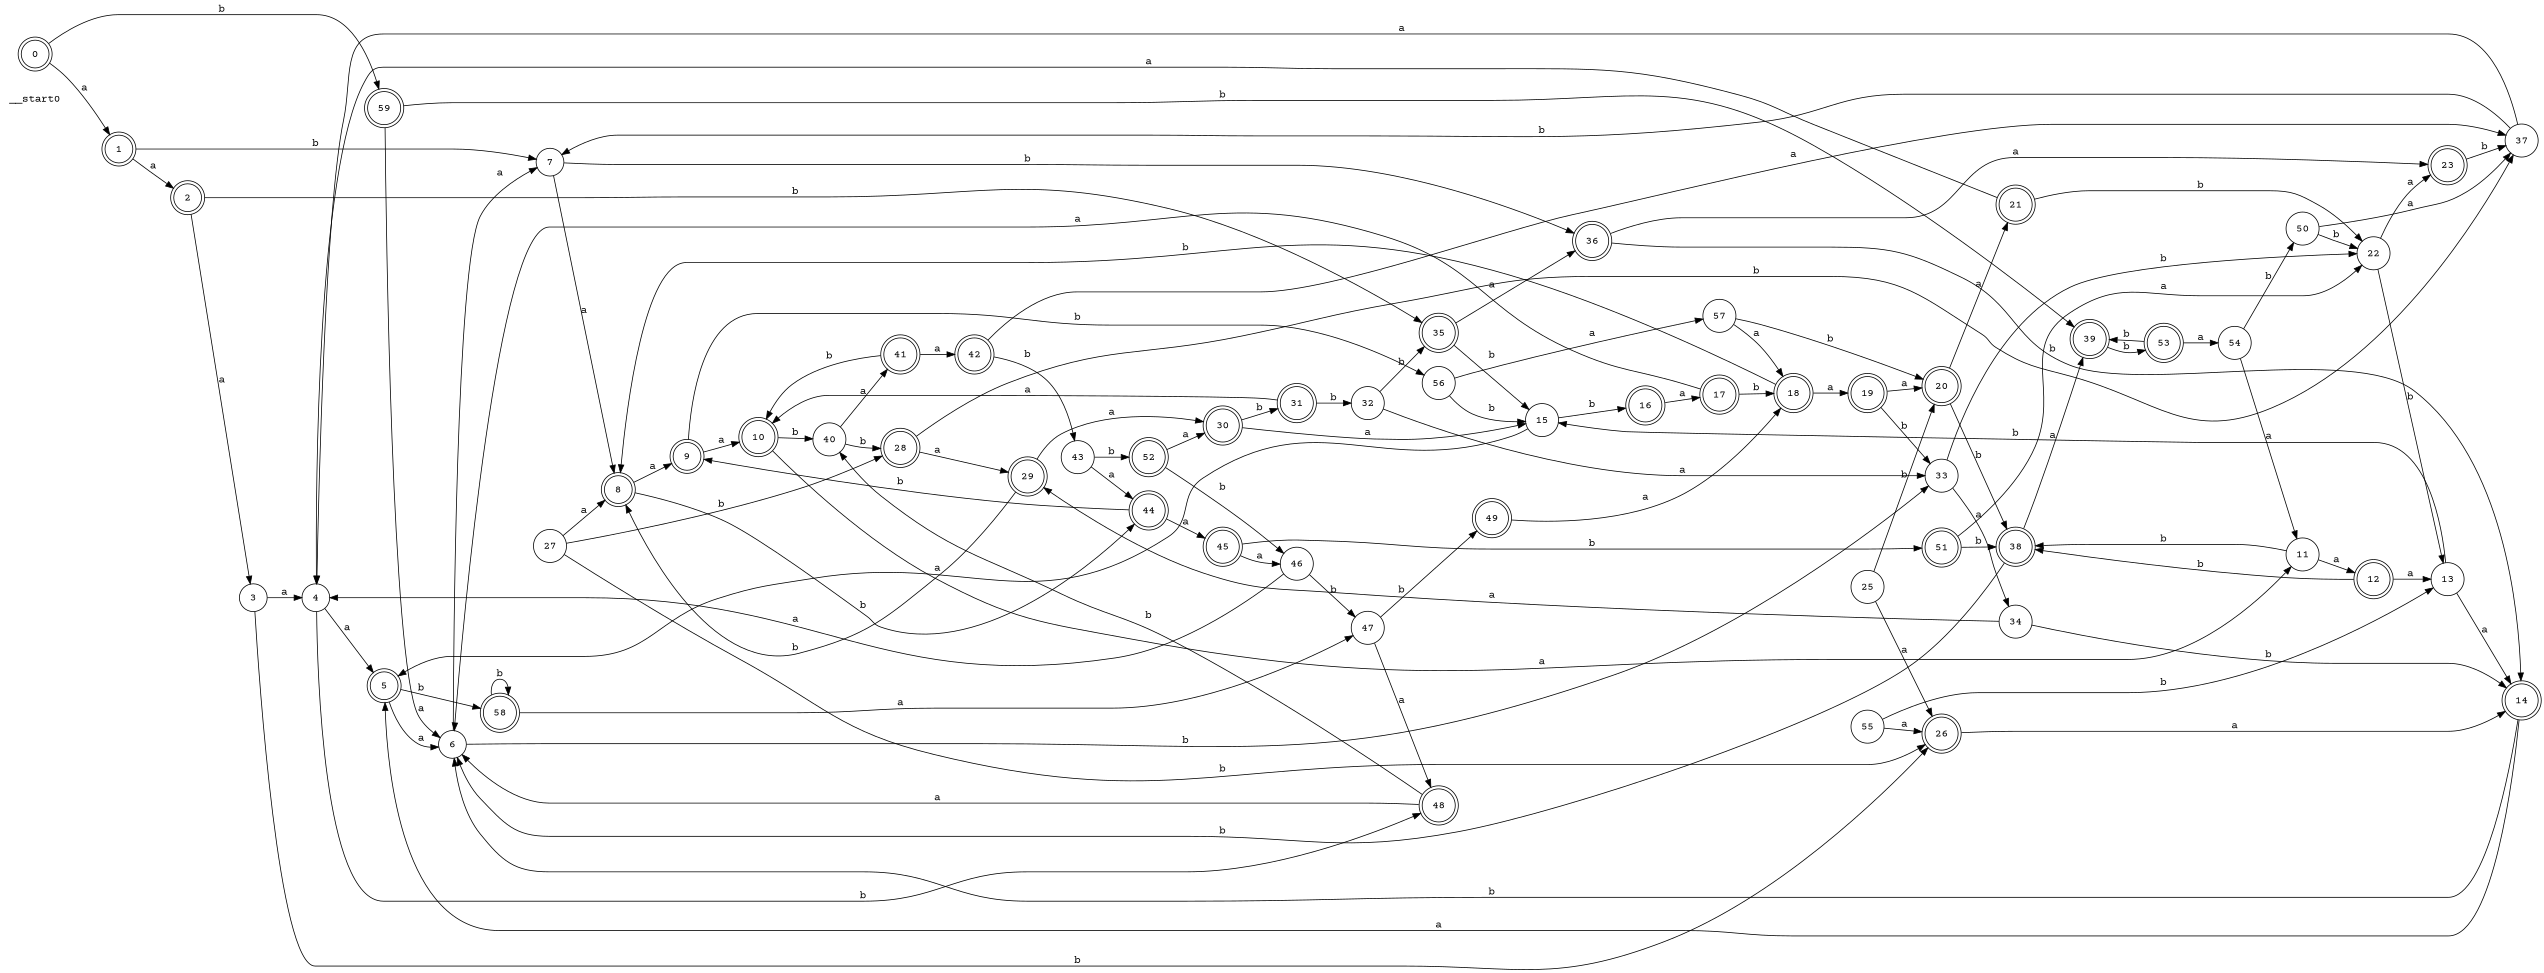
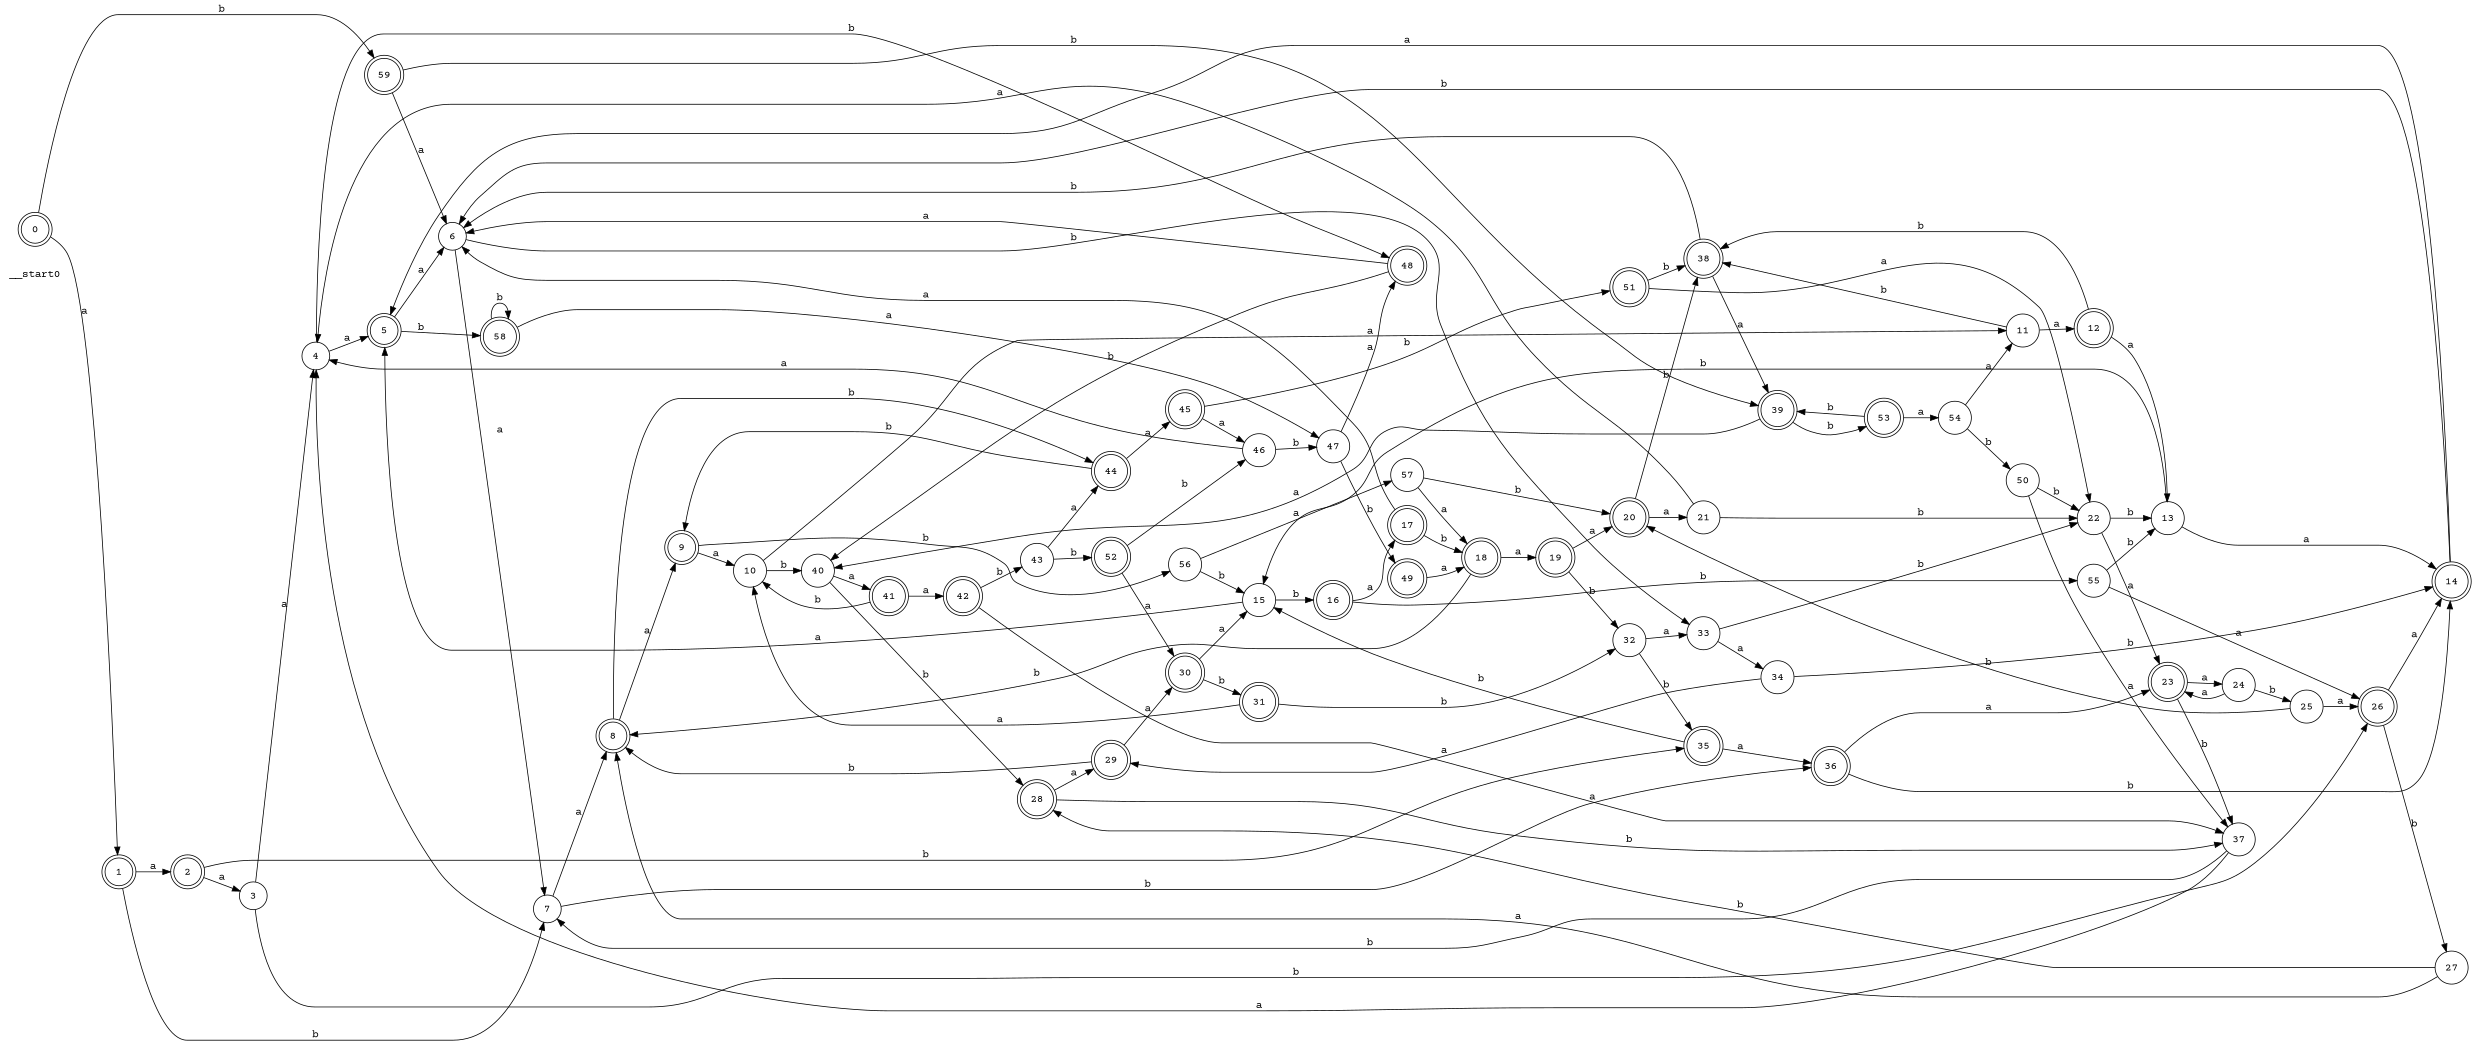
(2016, 205) -> (1703, 517)
(1903, 433) -> (1591, 597)
(758, 437) -> (750, 571)
none -> (1311, 492)
none -> (1710, 582)
none -> (2239, 685)
(1216, 777) -> (2414, 835)
